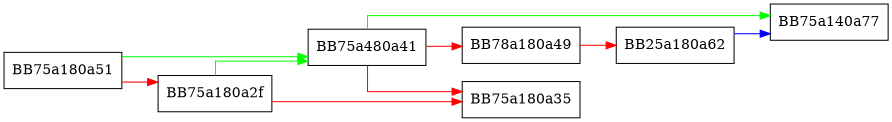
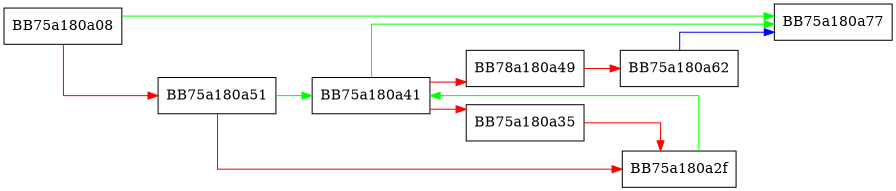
(829, 22) -> (833, 22)
none -> (63, 26)
(675, 45) -> (679, 68)
(367, 47) -> (371, 96)
(362, 102) -> (631, 123)
